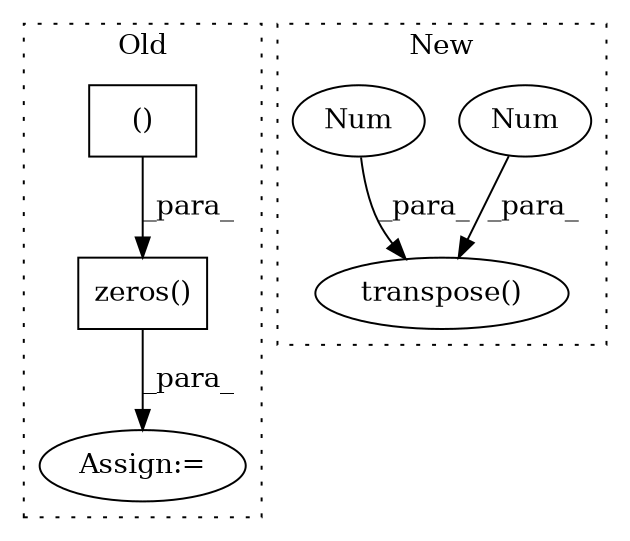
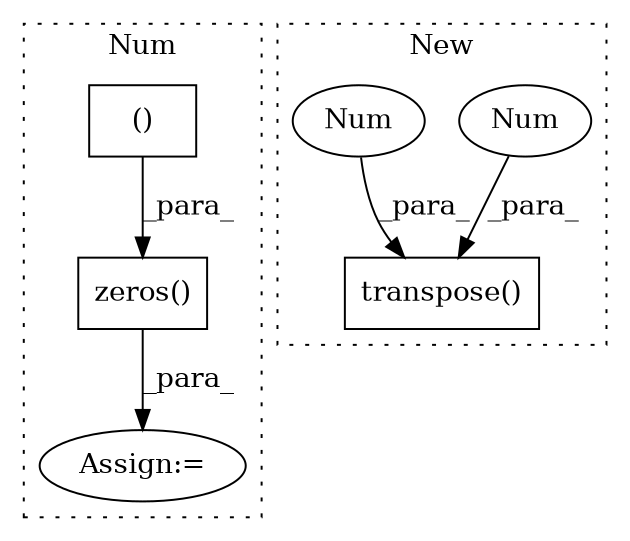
(143, 47) -> (143, 47)
(442, 293) -> (442, 293)
